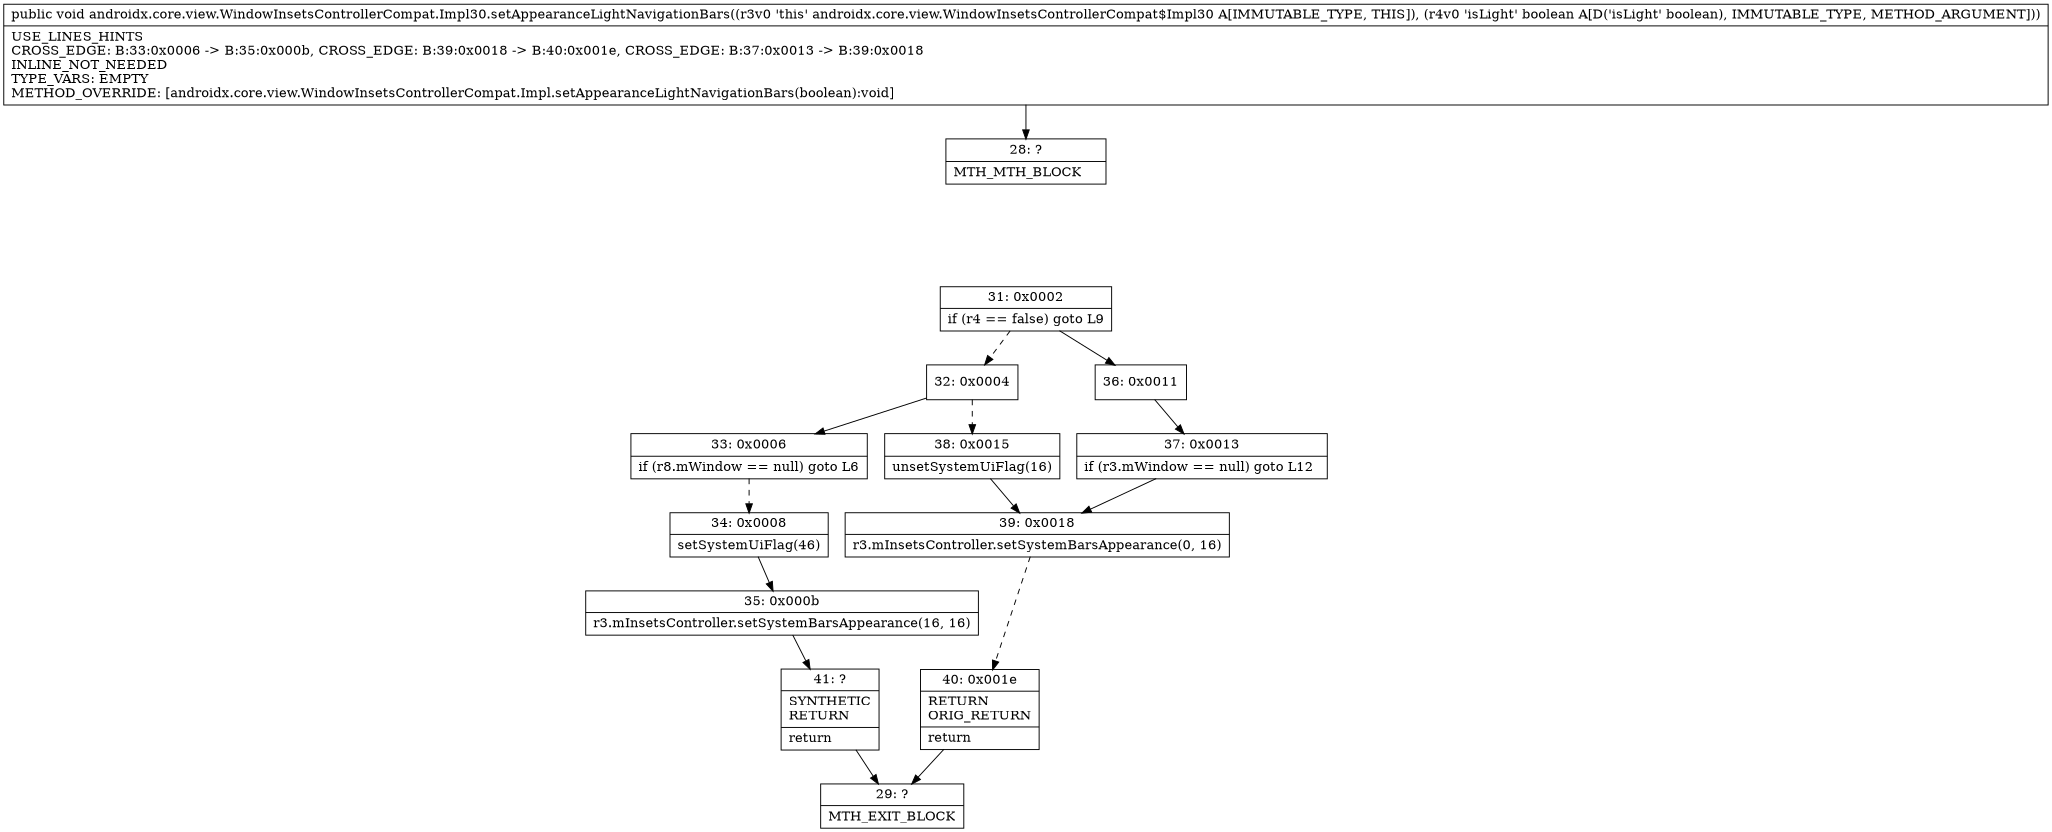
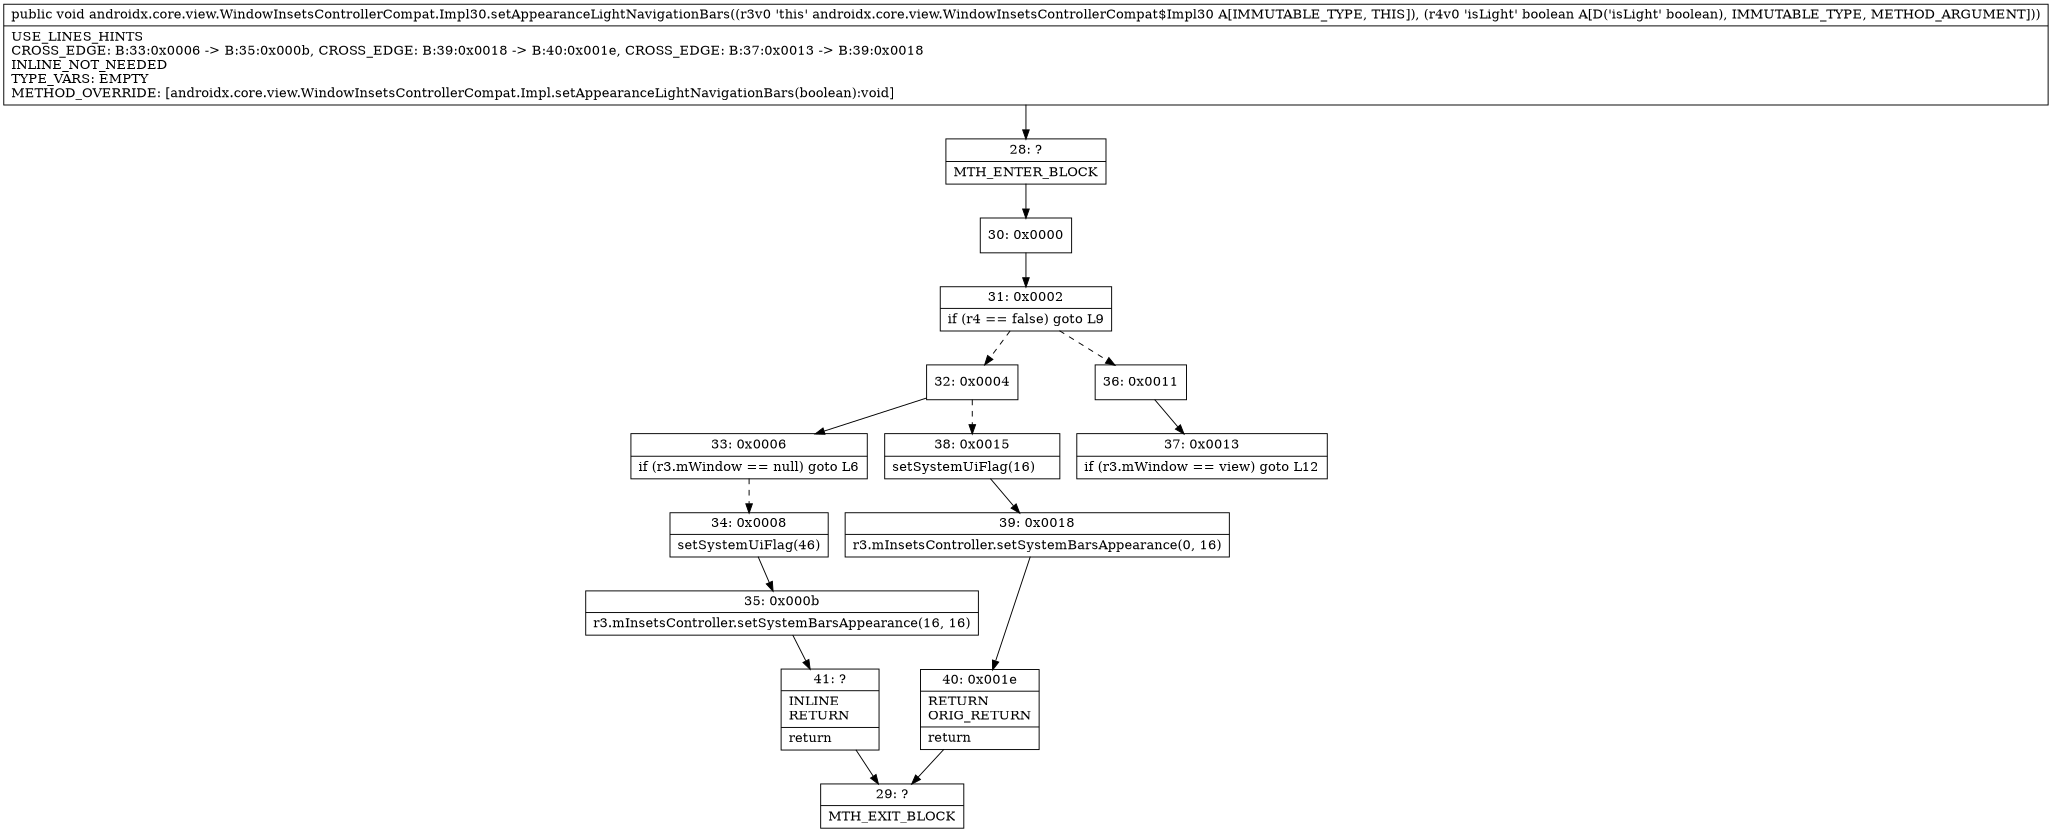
(1017, 172) -> (1026, 172)
none -> (1026, 235)
(1083, 346) -> (1083, 346)
(749, 467) -> (749, 467)
(972, 467) -> (964, 467)
(1199, 467) -> (1202, 467)
(1123, 494) -> none
(1013, 609) -> (1013, 609)
(830, 702) -> (815, 702)
